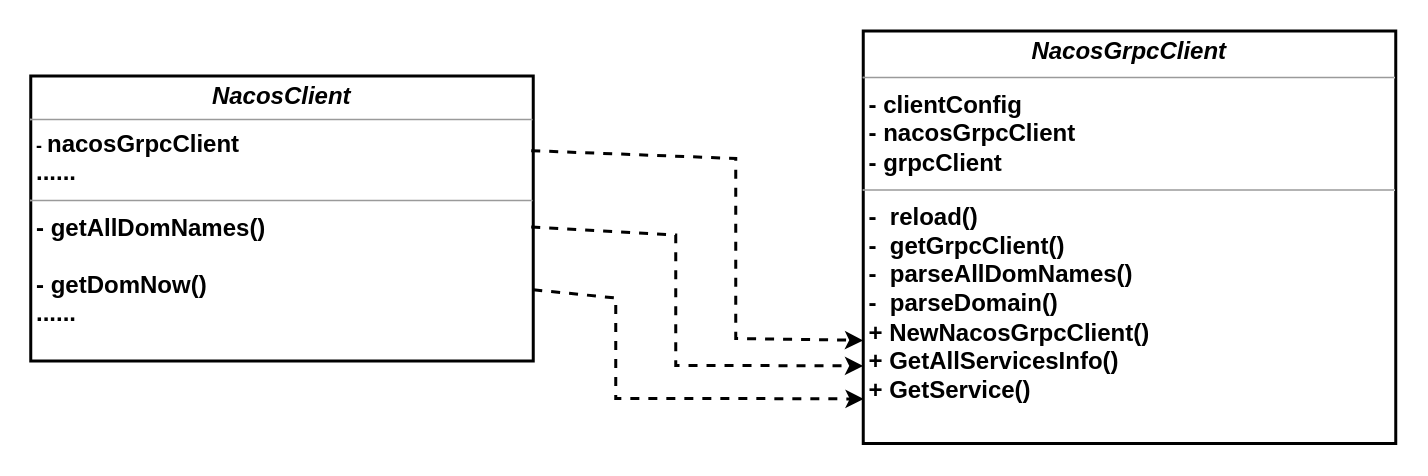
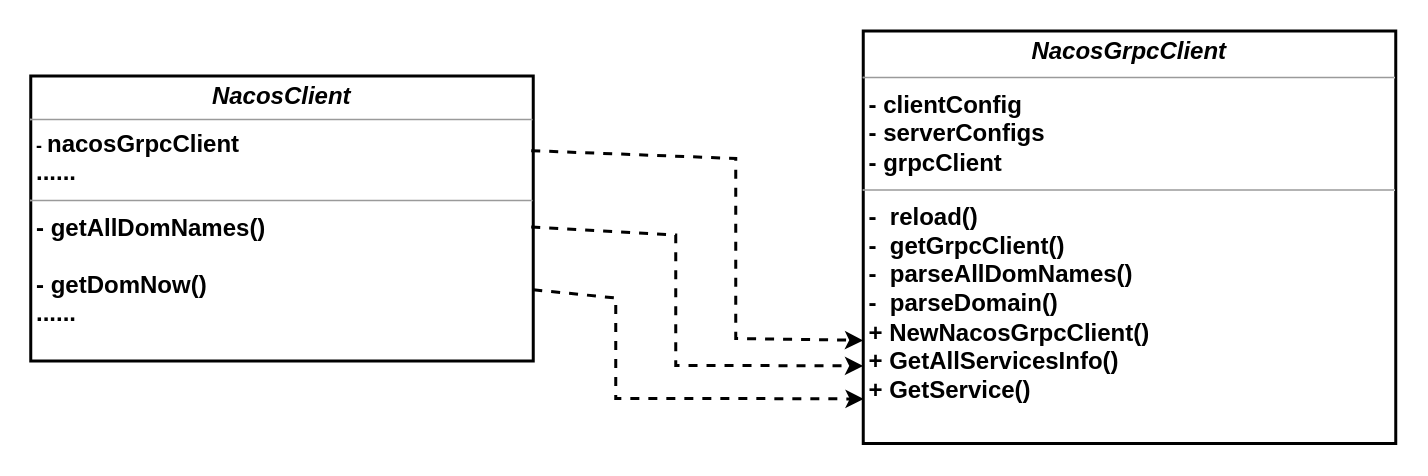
(967, 150) -> (967, 150)
